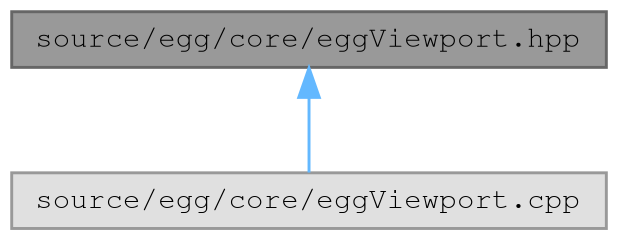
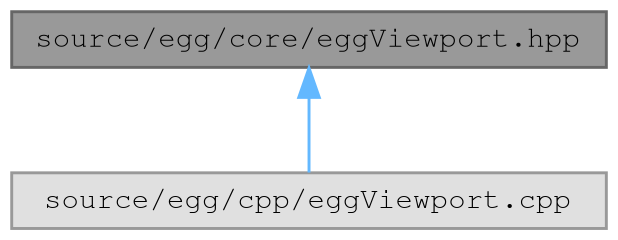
(309, 201) -> (309, 201)
